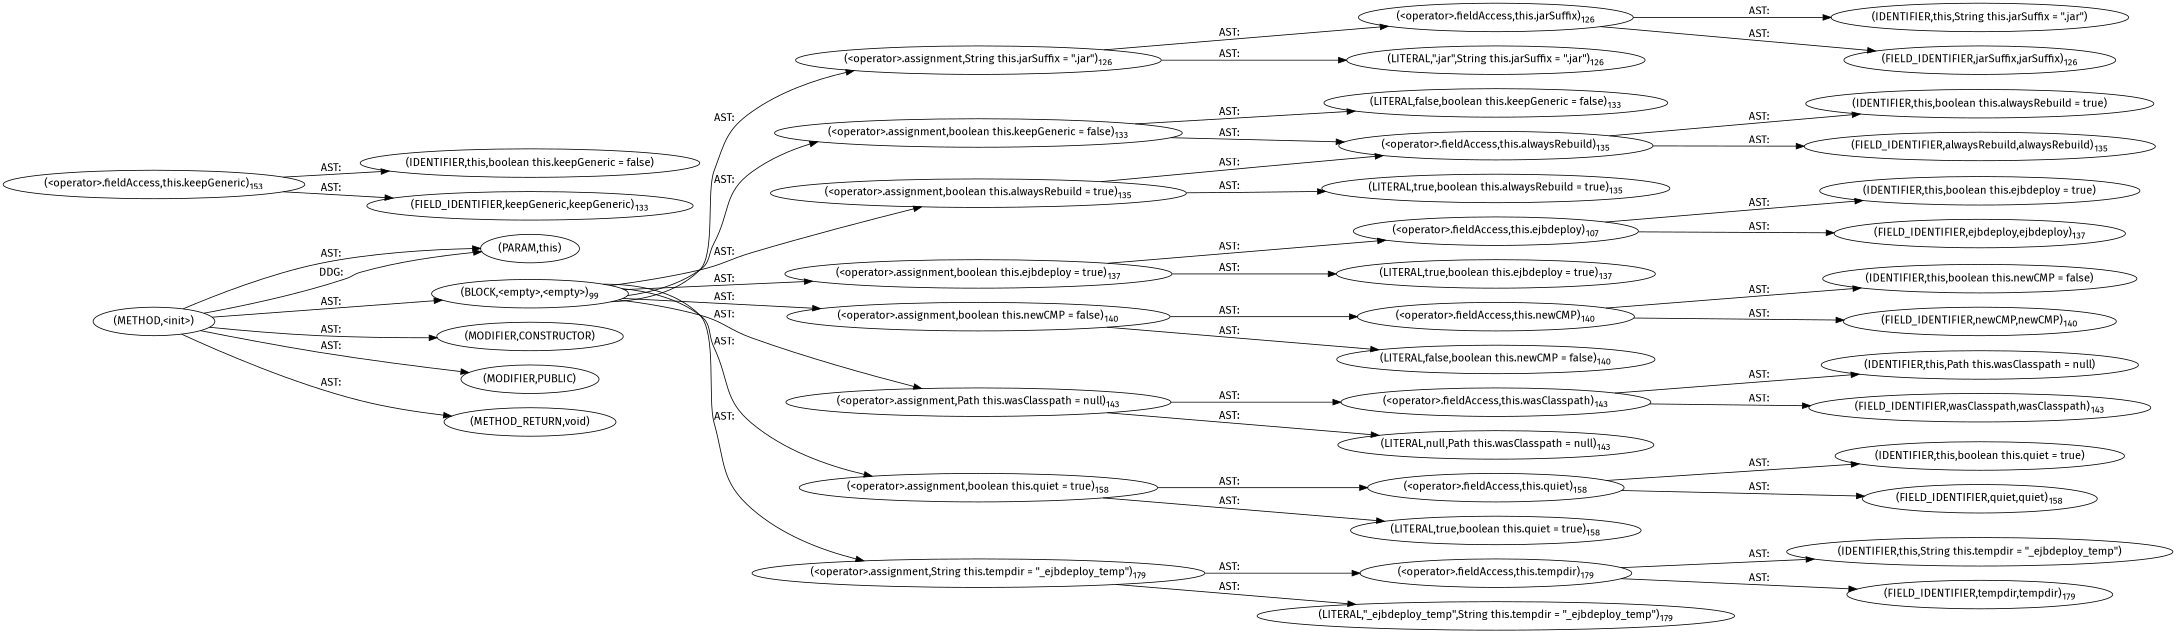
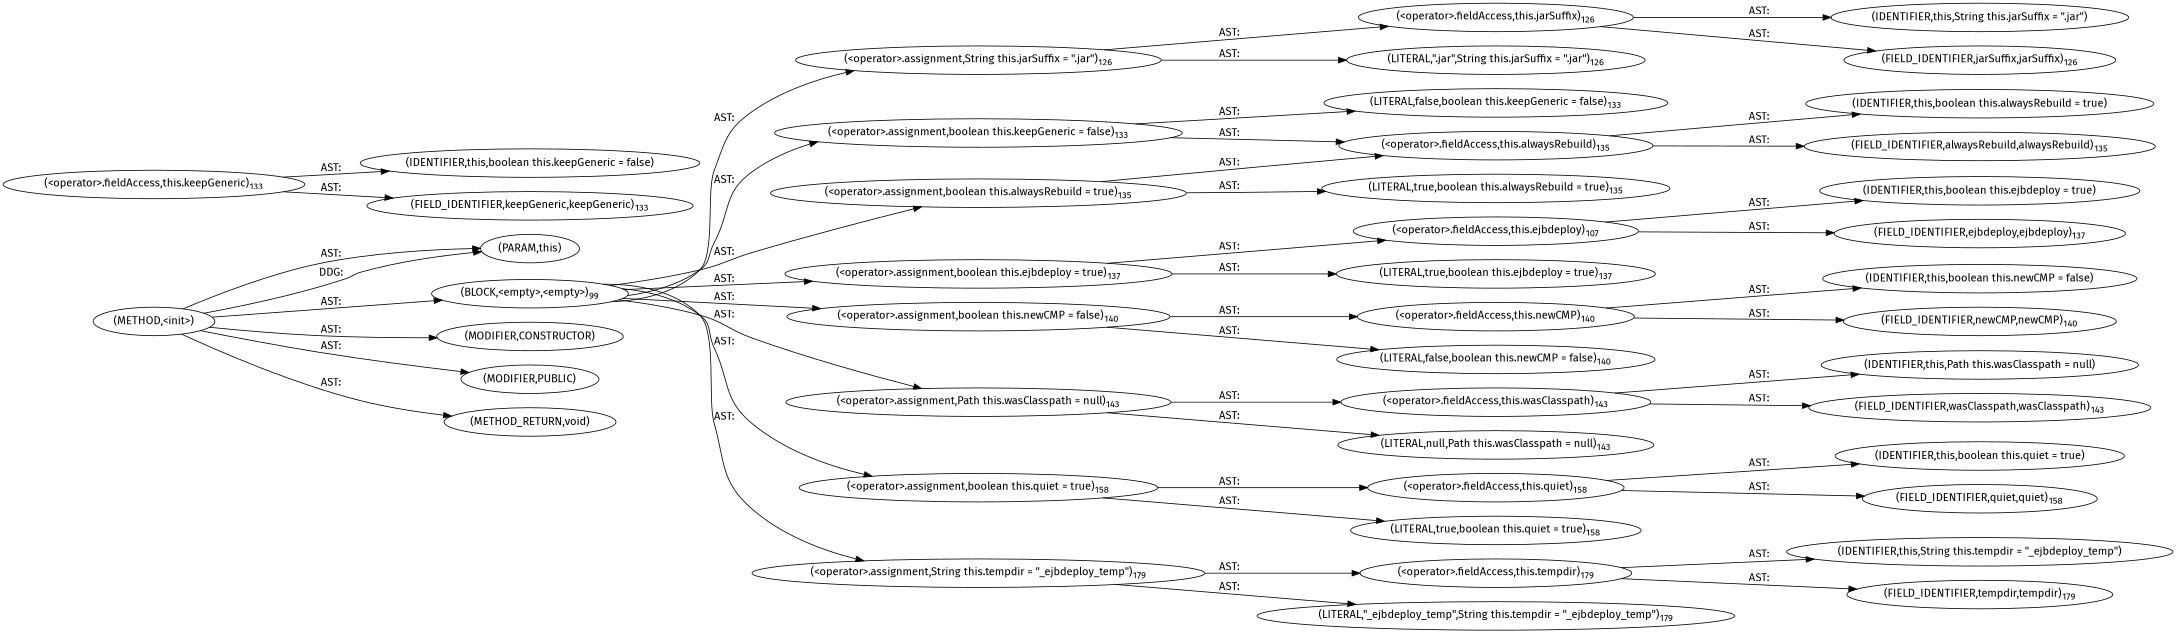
(256, 183) -> (256, 183)
